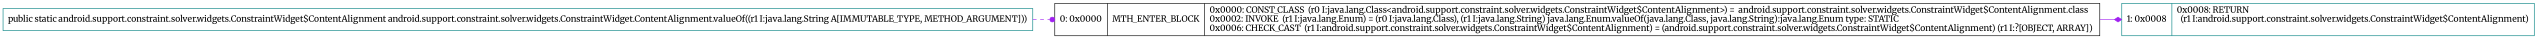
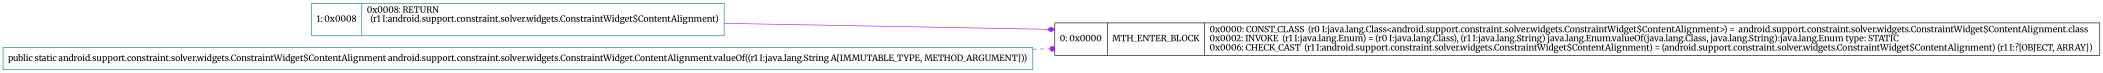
(2107, 20) -> (886, 26)
